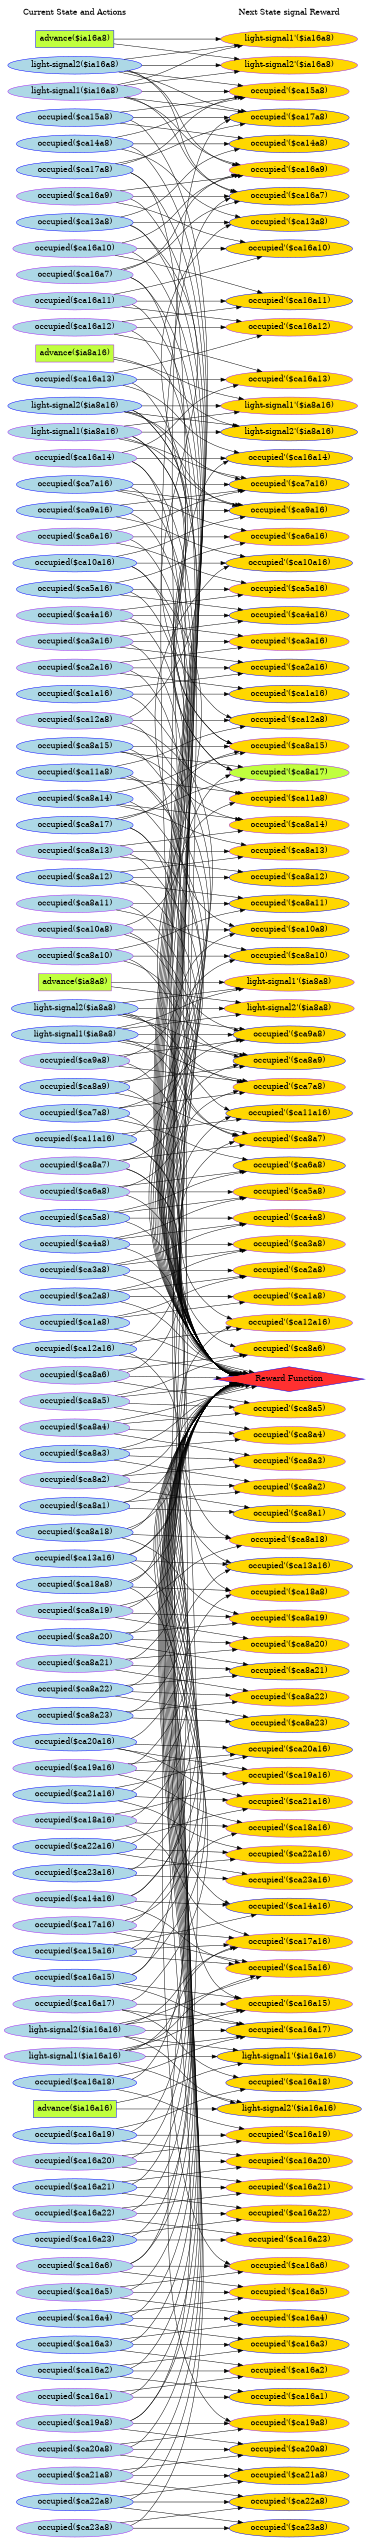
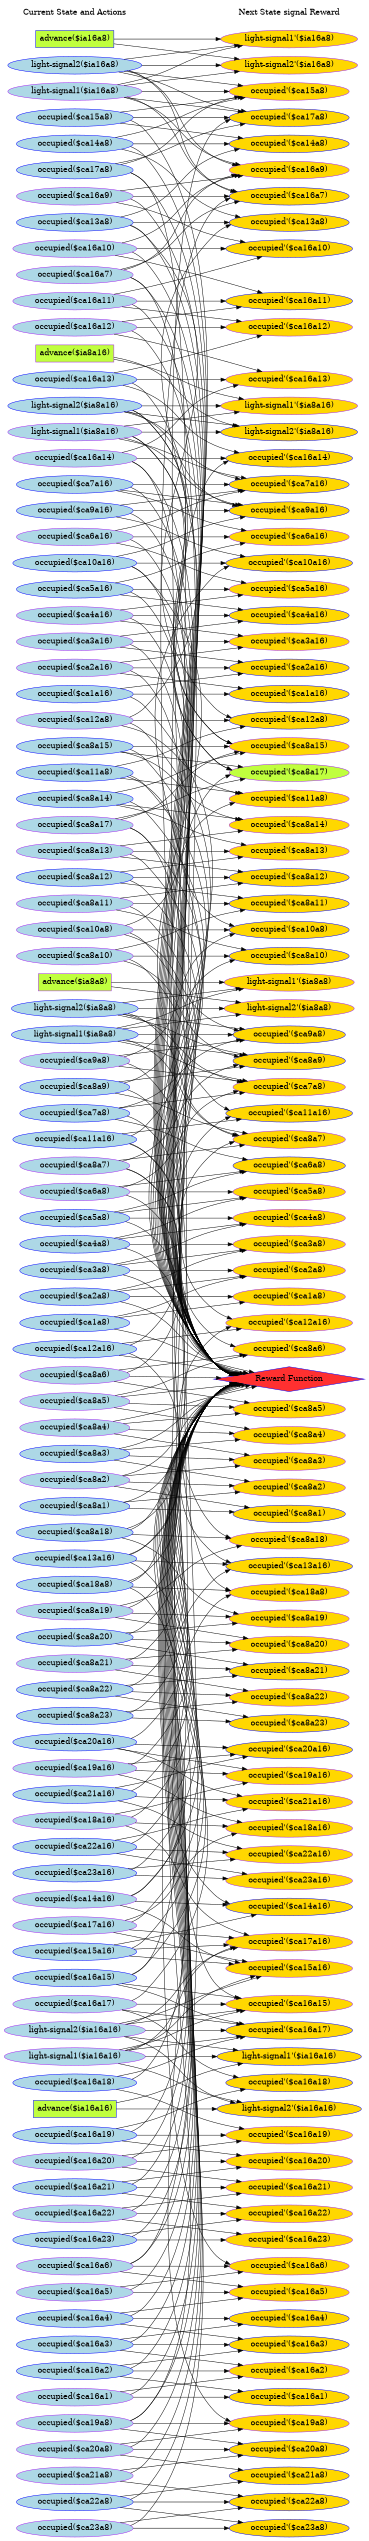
(75, 825) -> (75, 825)
none -> (159, 893)
(167, 2304) -> none
(179, 2476) -> none
